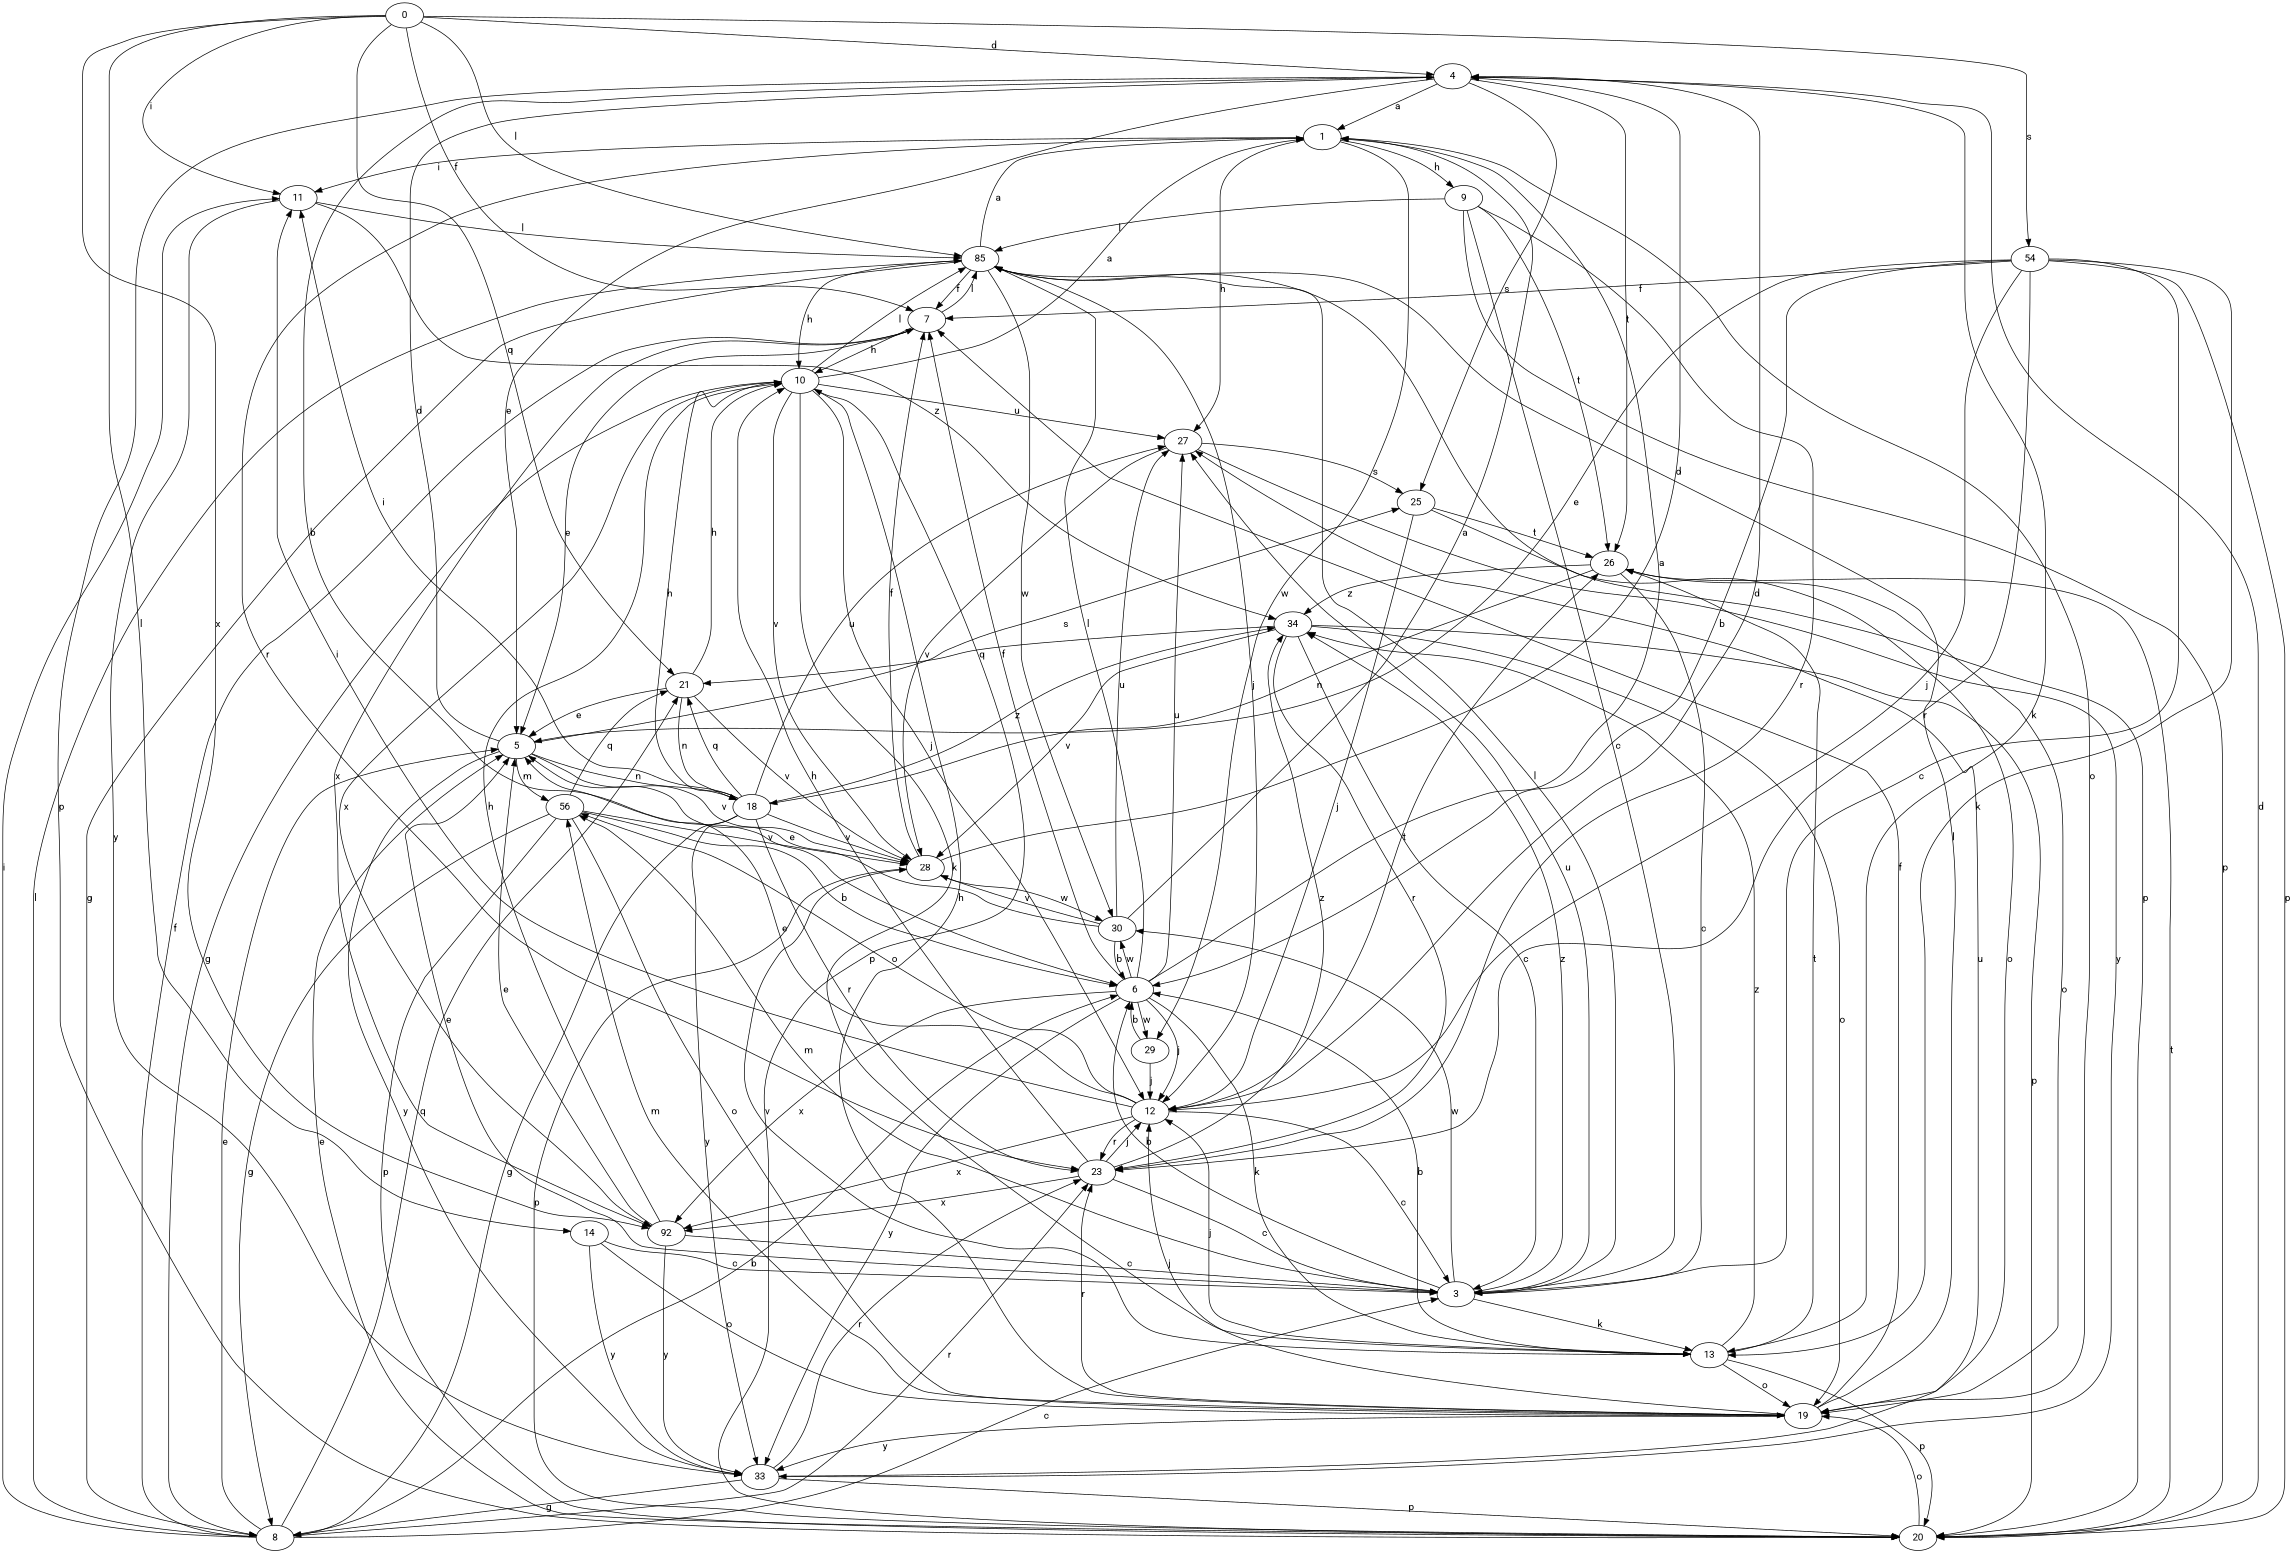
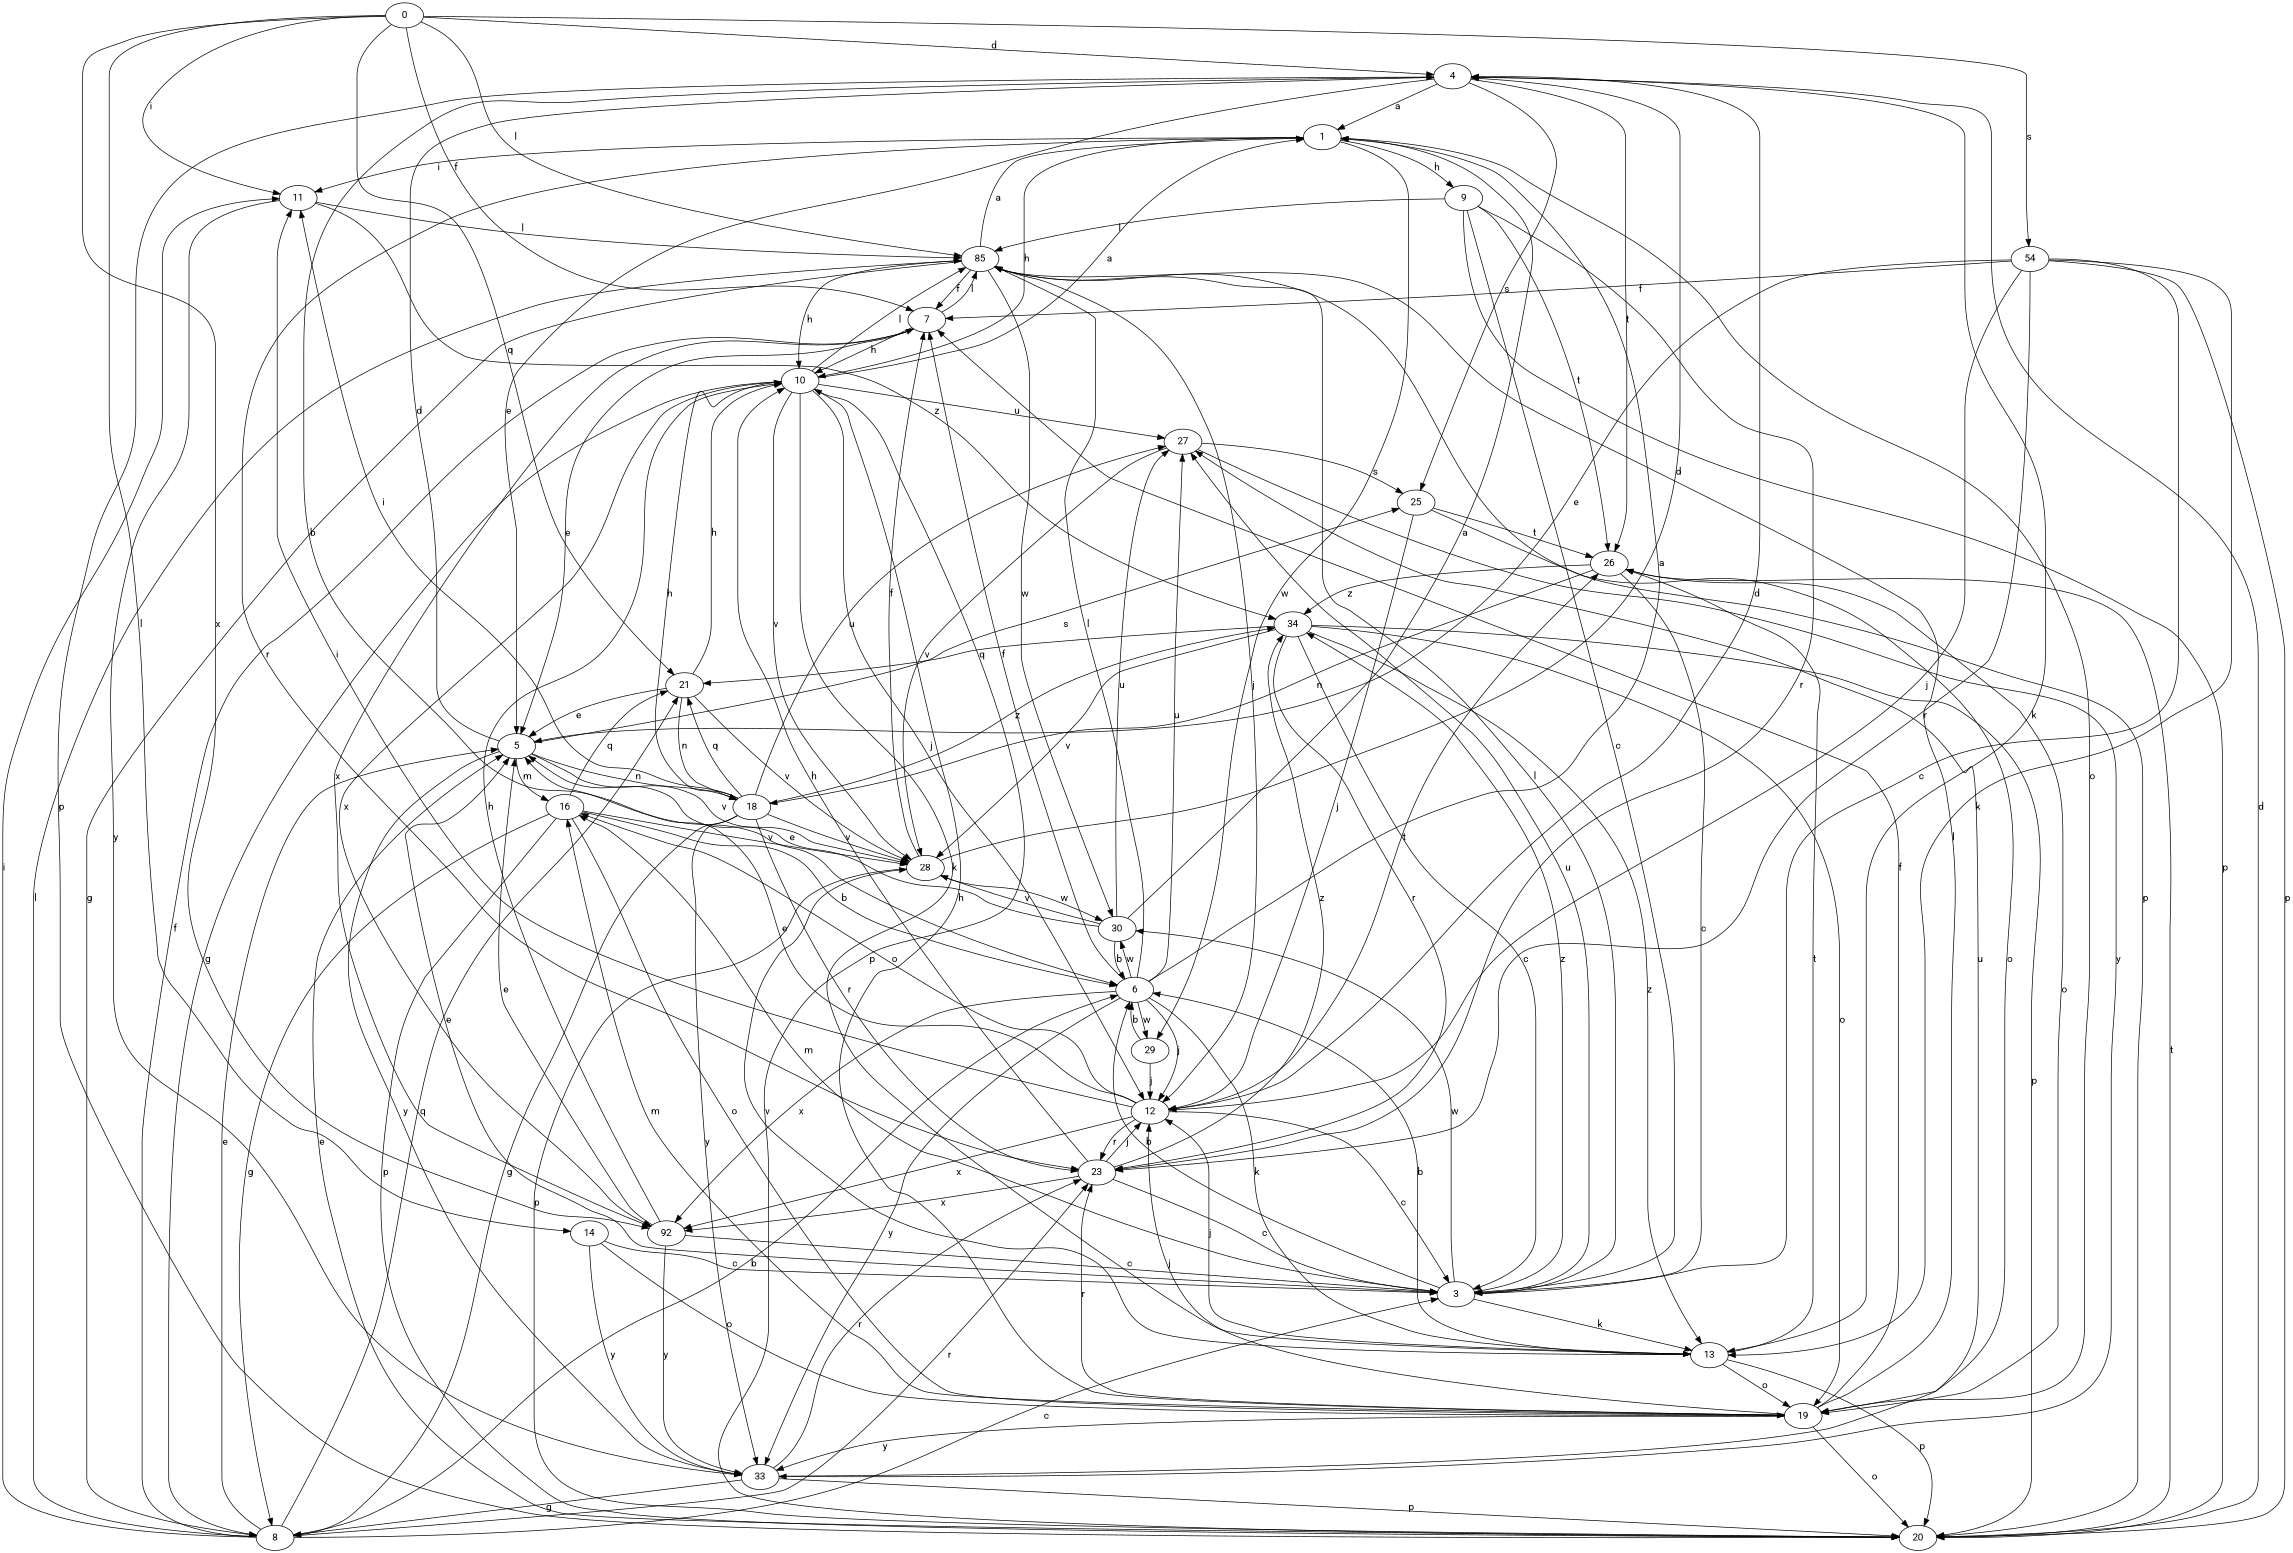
(1220, 260) -> (1024, 207)
(1672, 706) -> none
(565, 807) -> (565, 807)
(1748, 850) -> (1639, 905)
(1901, 1448) -> (1858, 1474)
